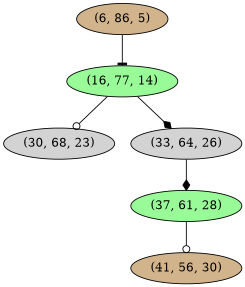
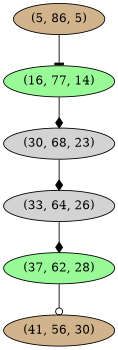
(122, 19) -> (59, 19)
(151, 109) -> (59, 170)
(93, 110) -> (59, 107)
(186, 206) -> (59, 268)
